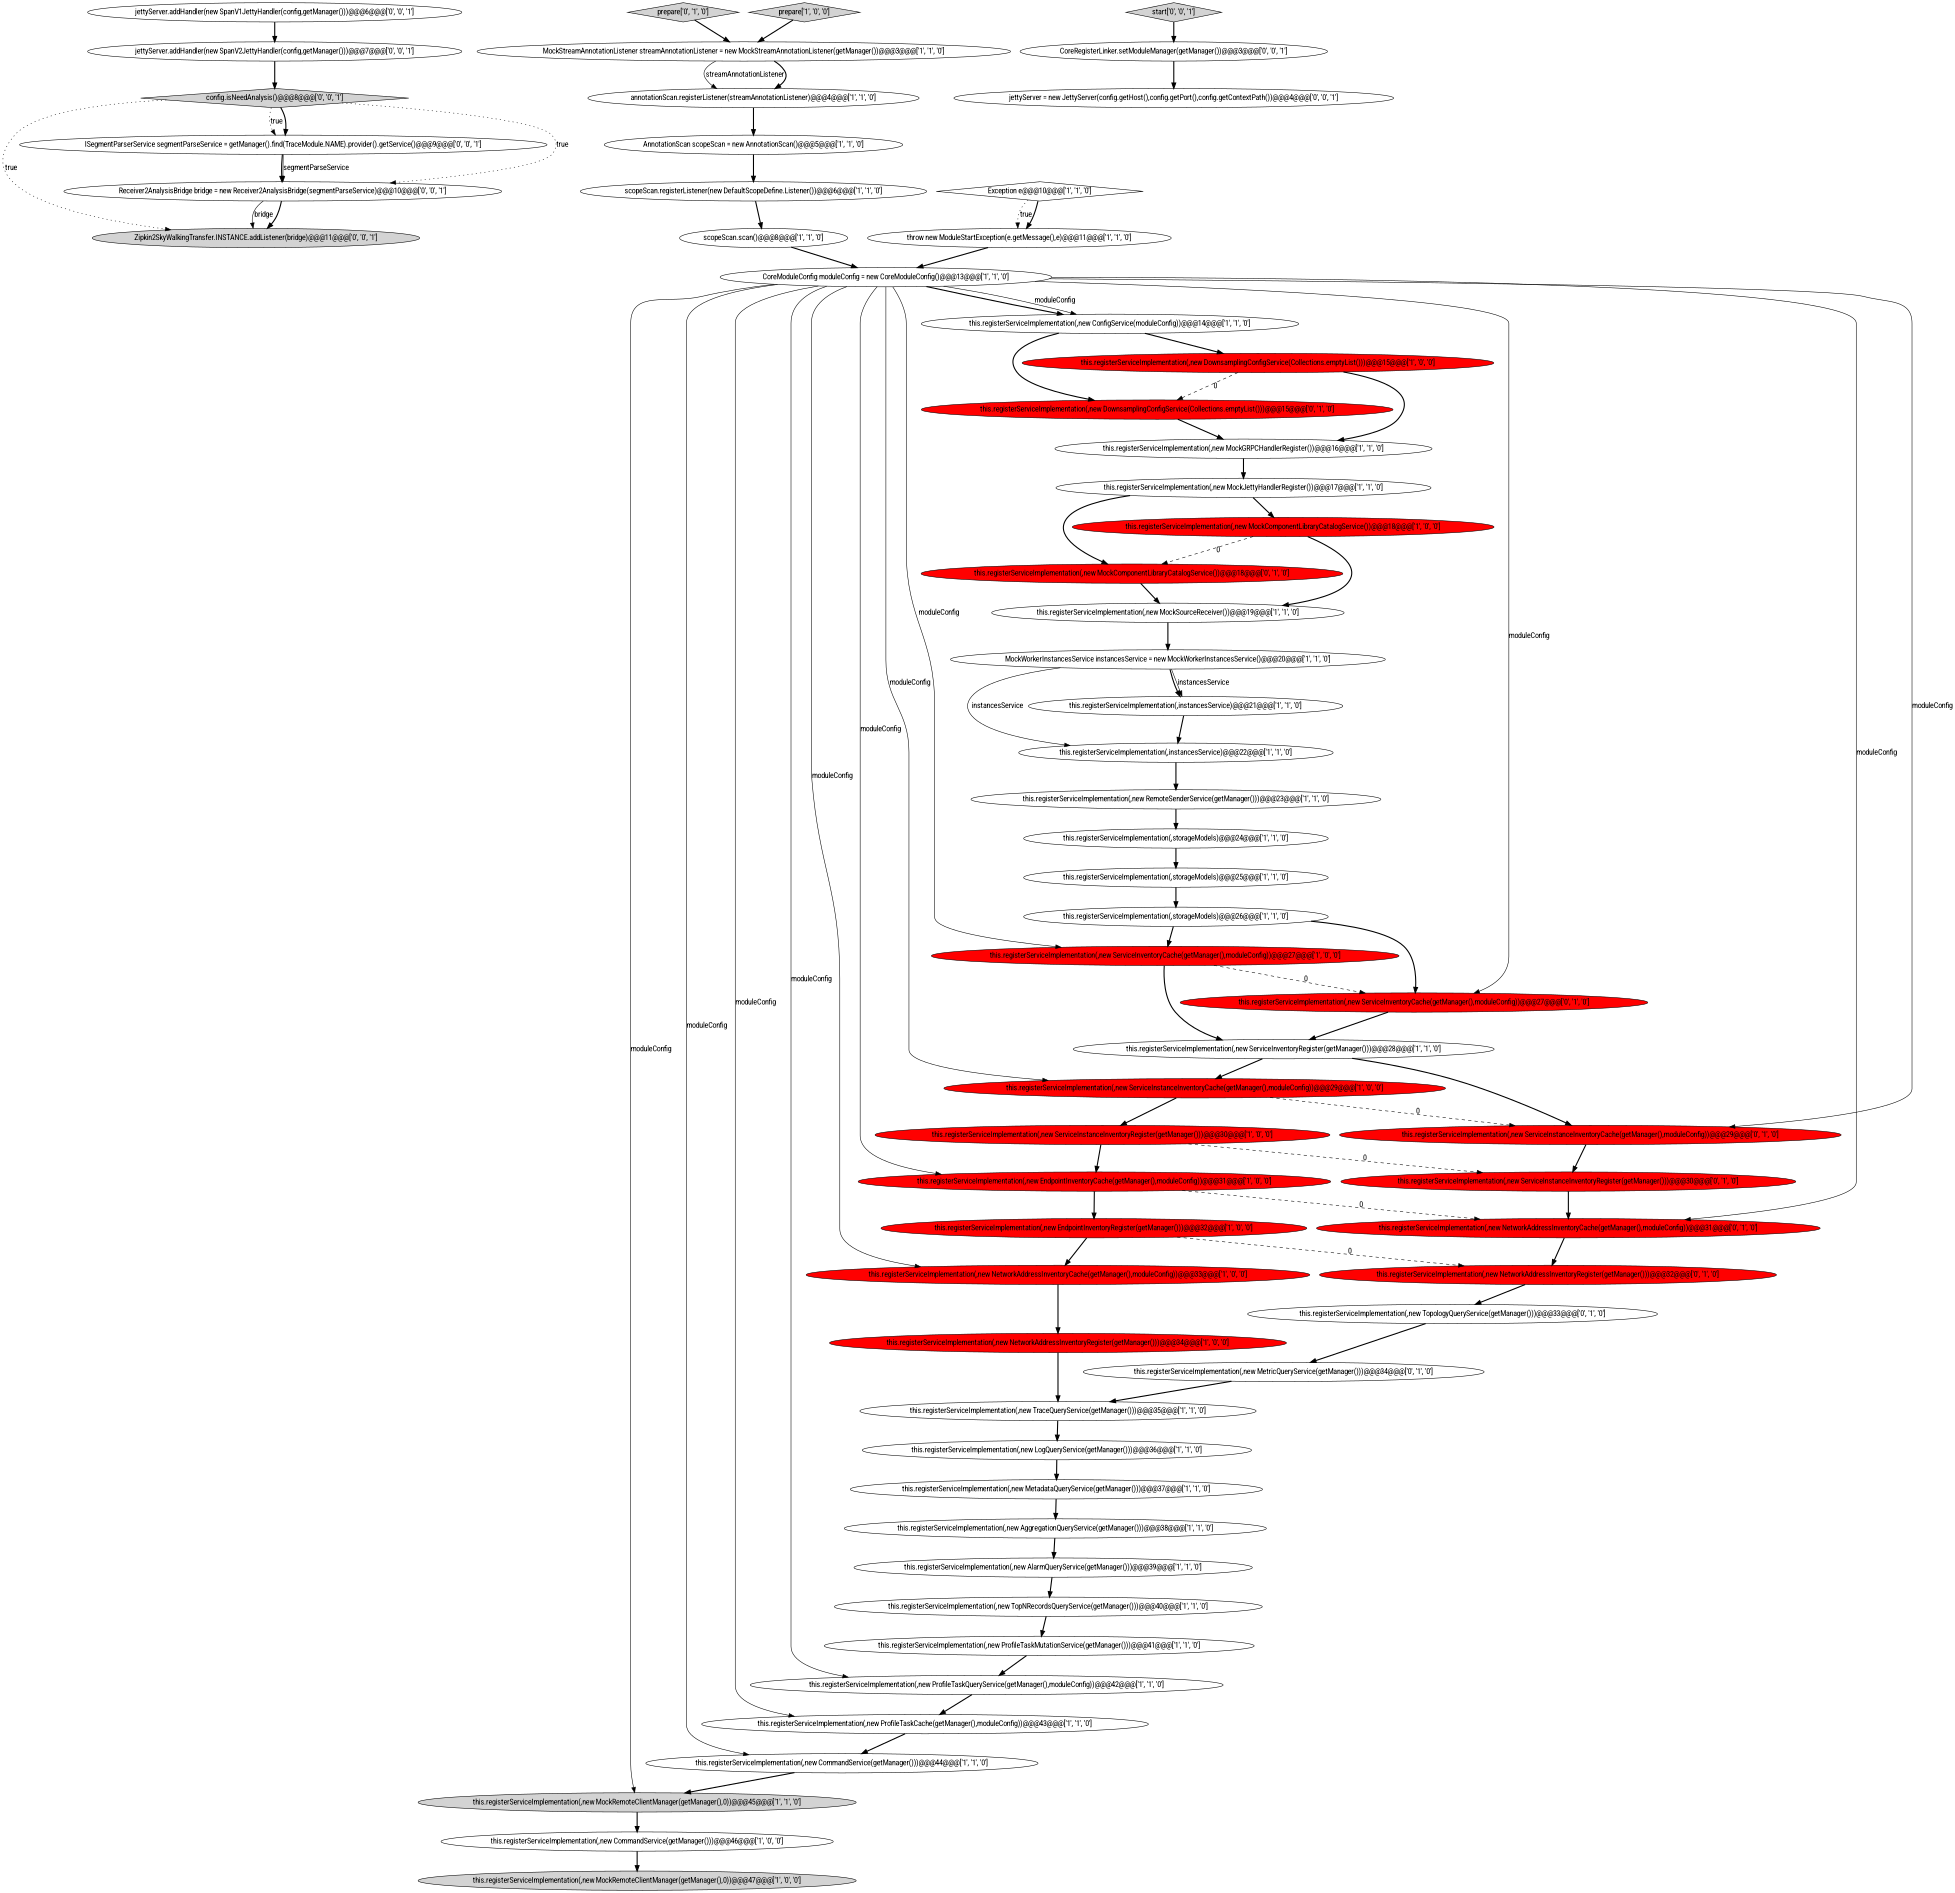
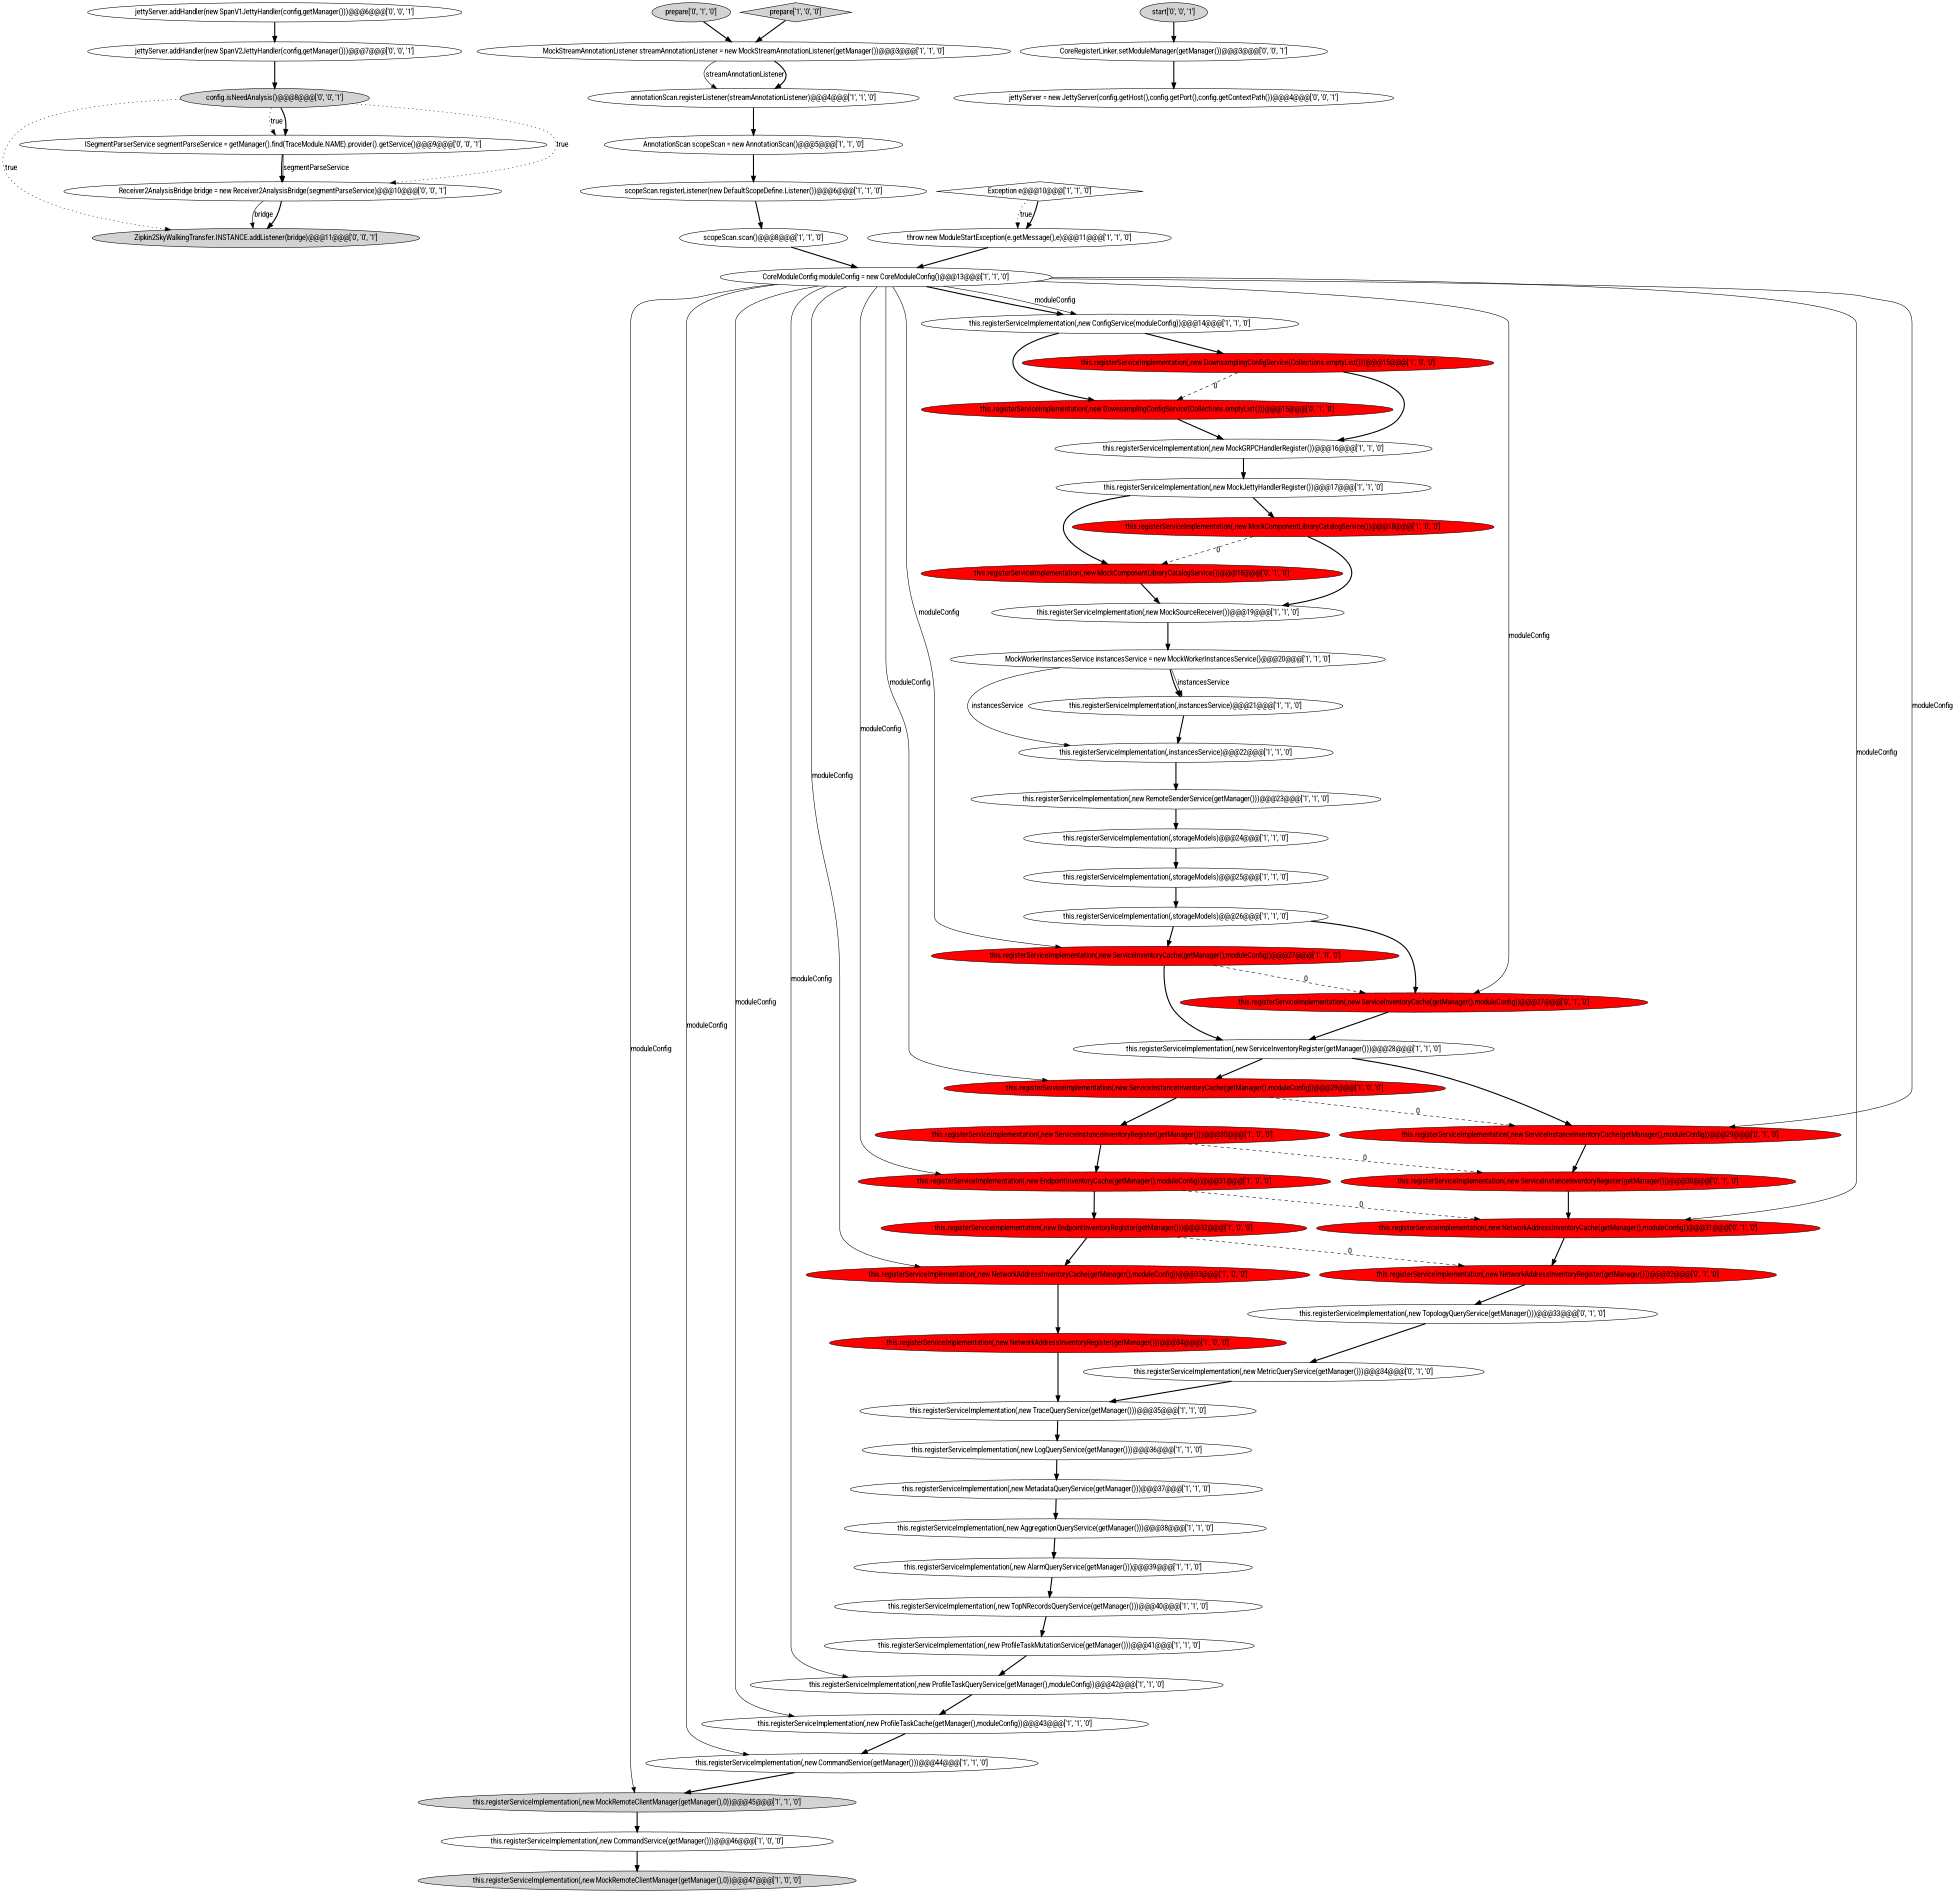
(683, 12) -> (691, 12)
(1174, 12) -> (1174, 12)
(275, 98) -> (275, 98)
